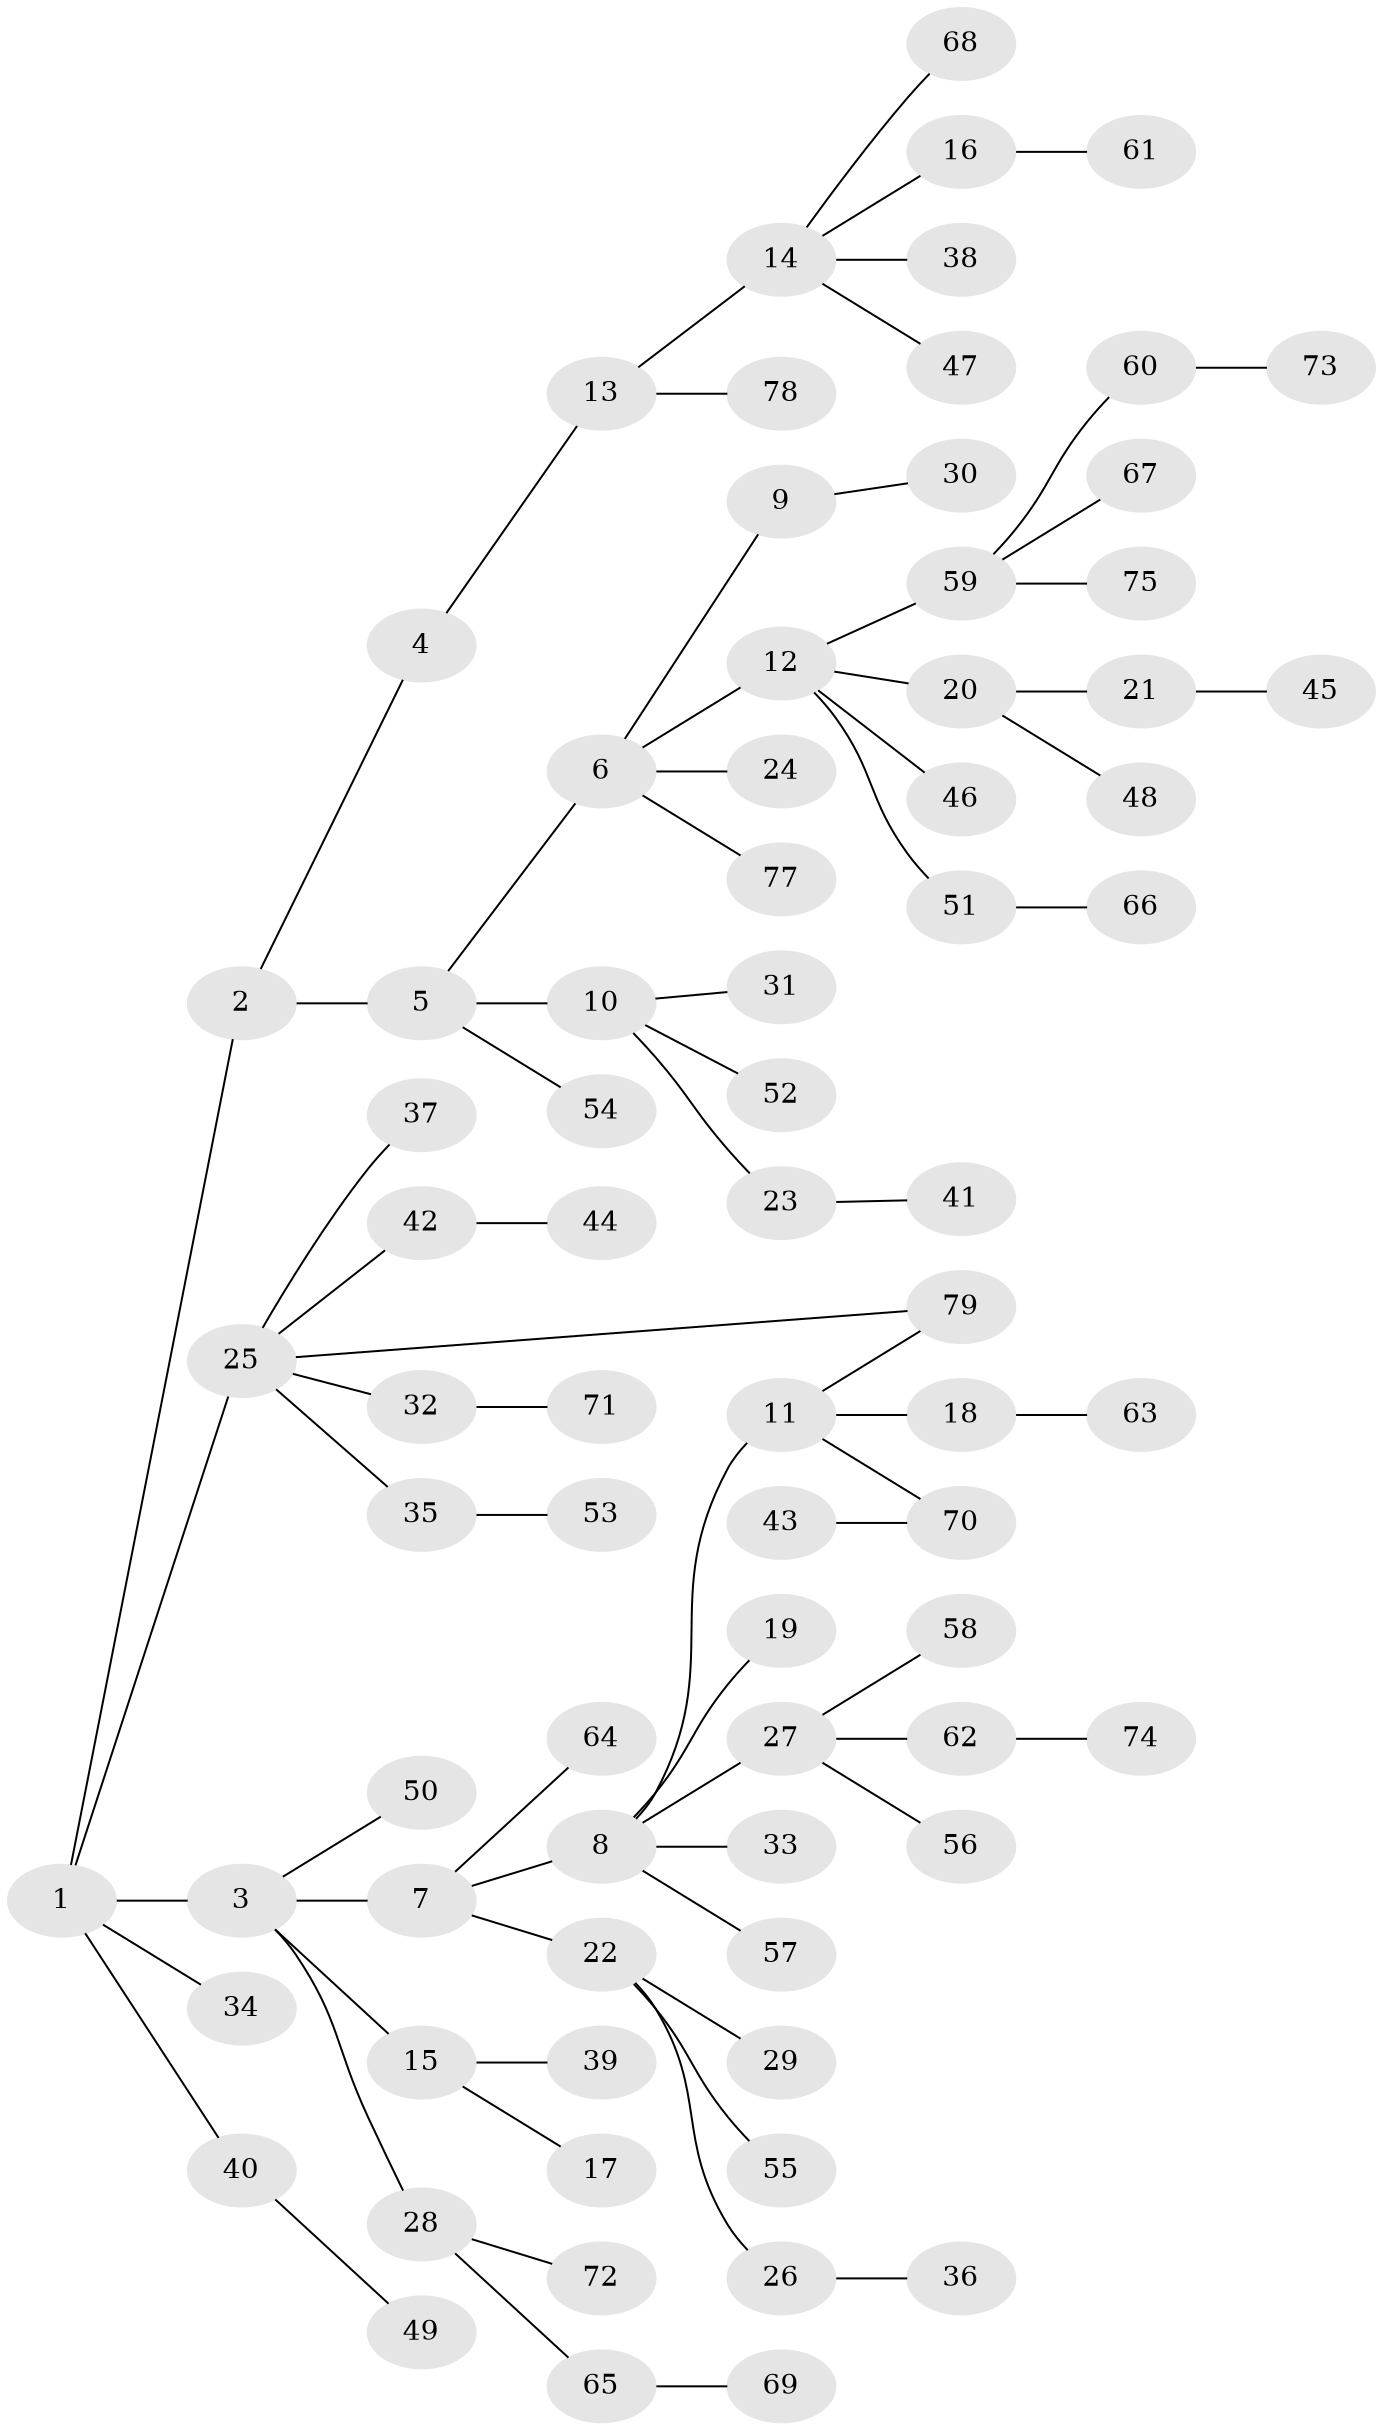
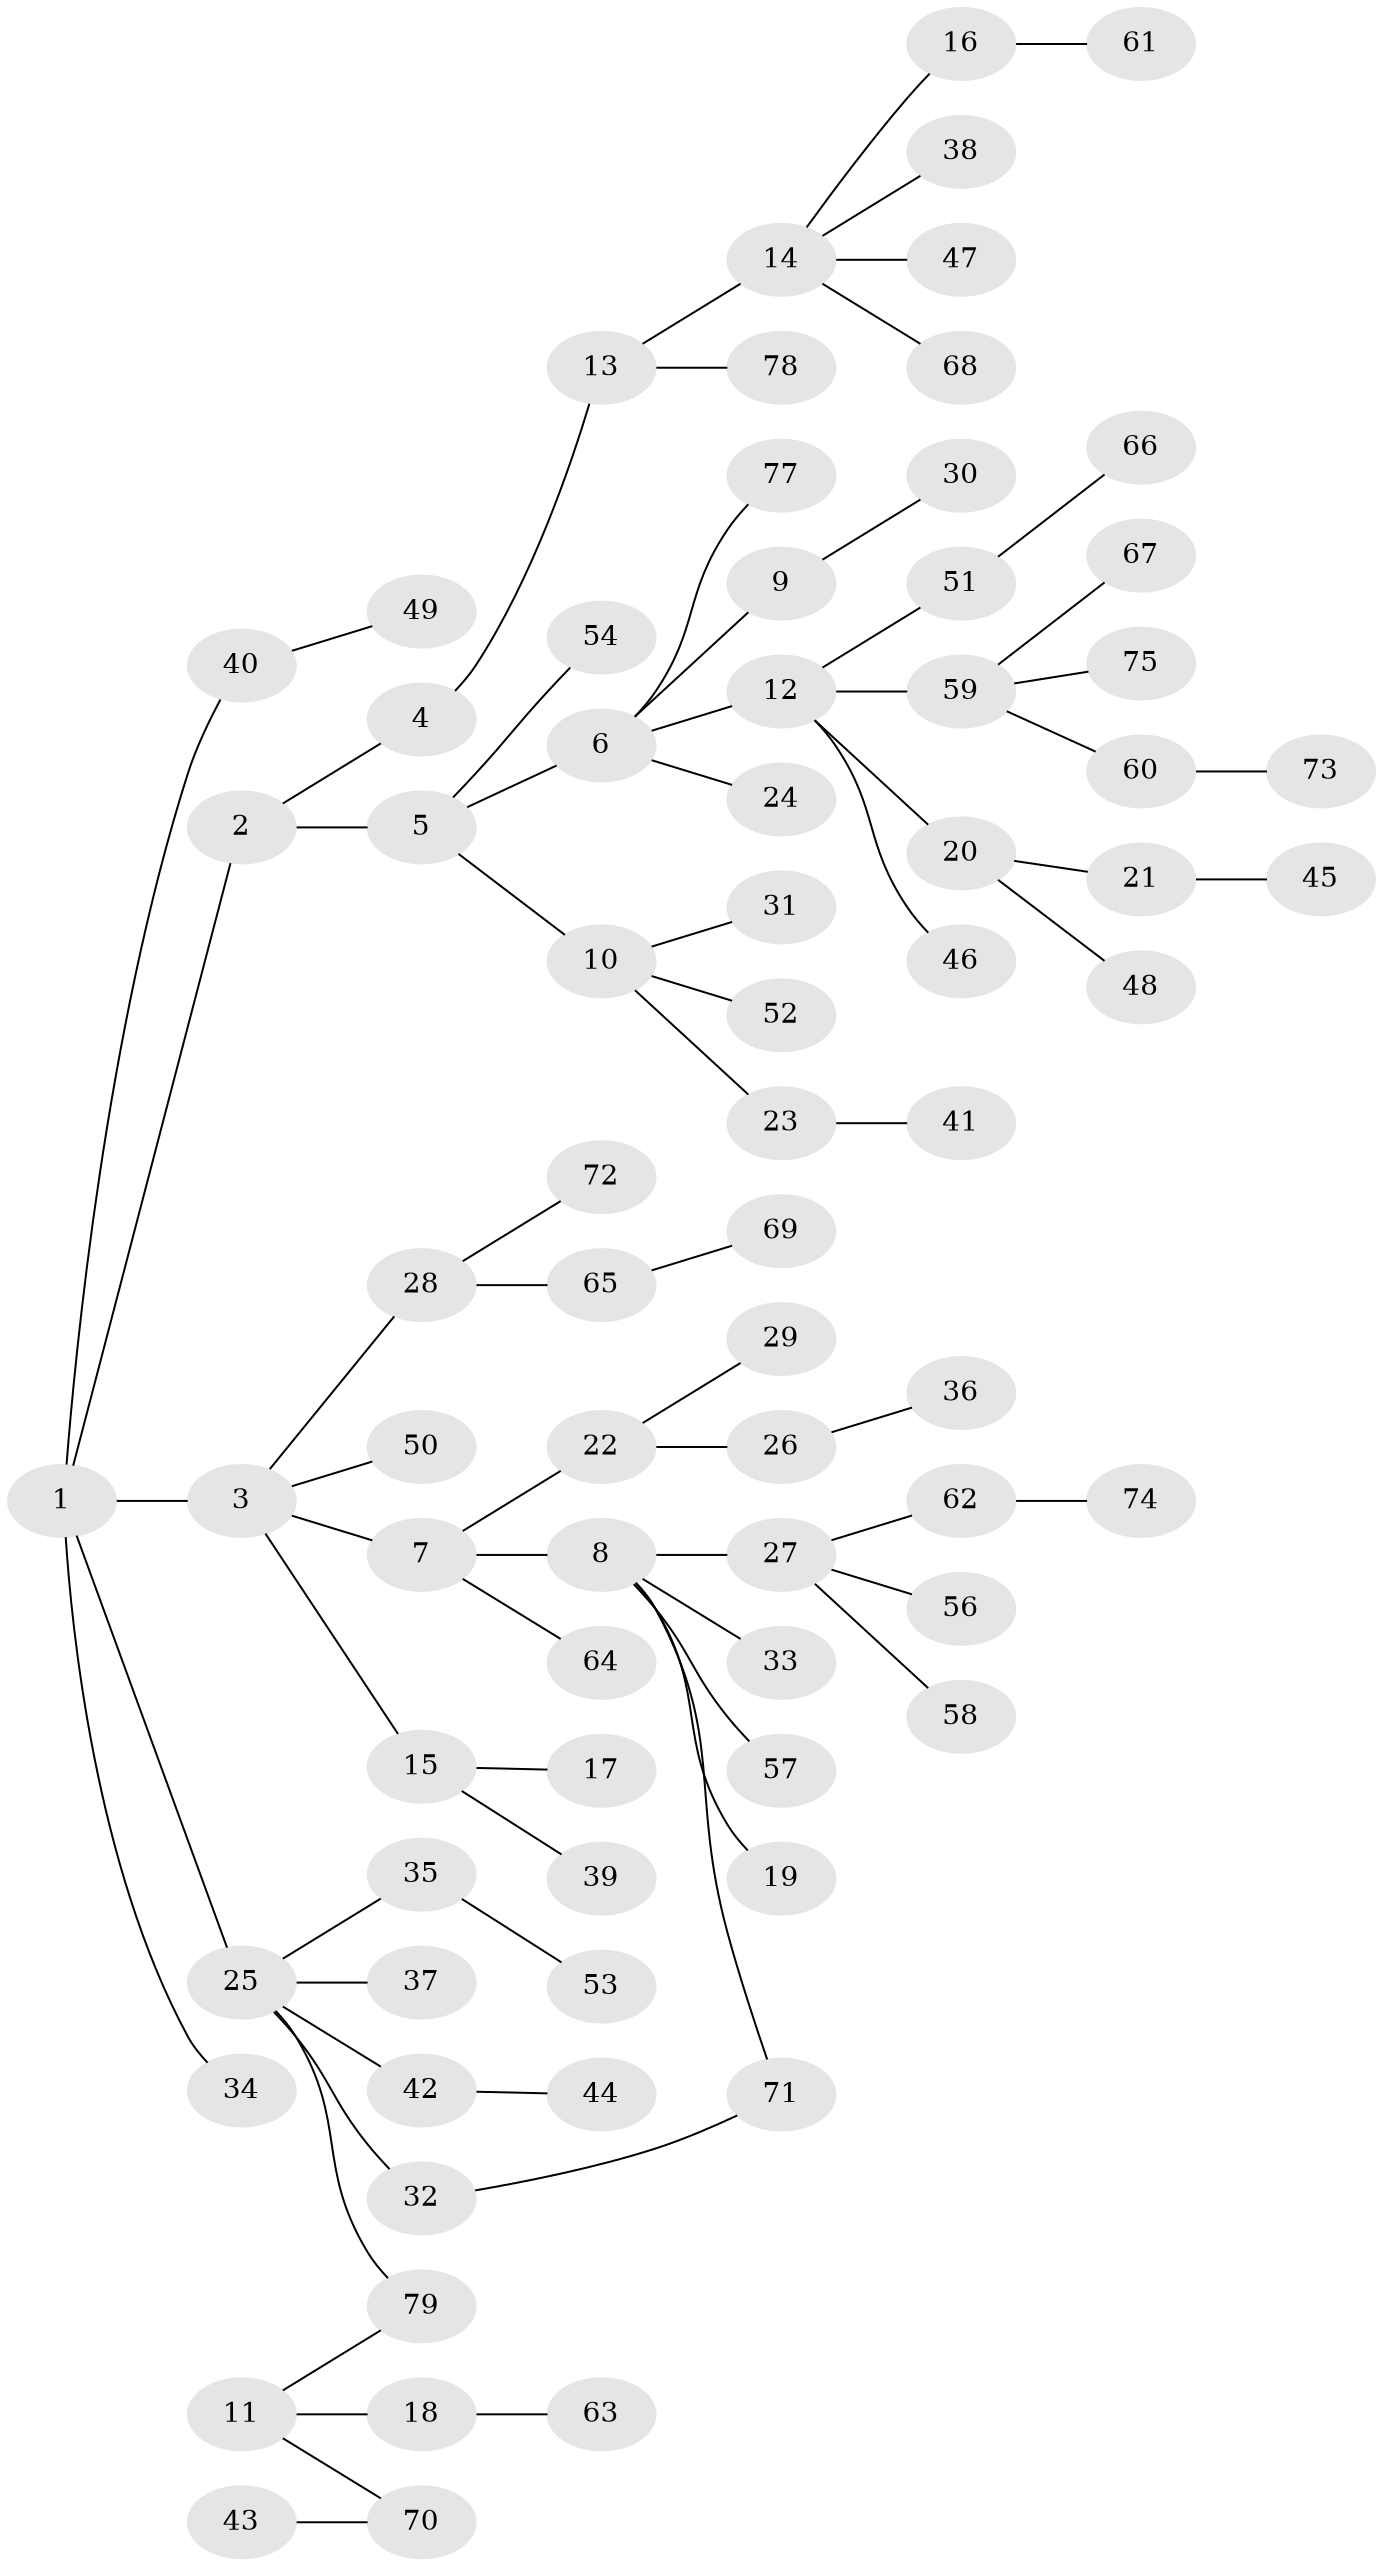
(692, 1631) -> (708, 1818)
(781, 2170) -> none
